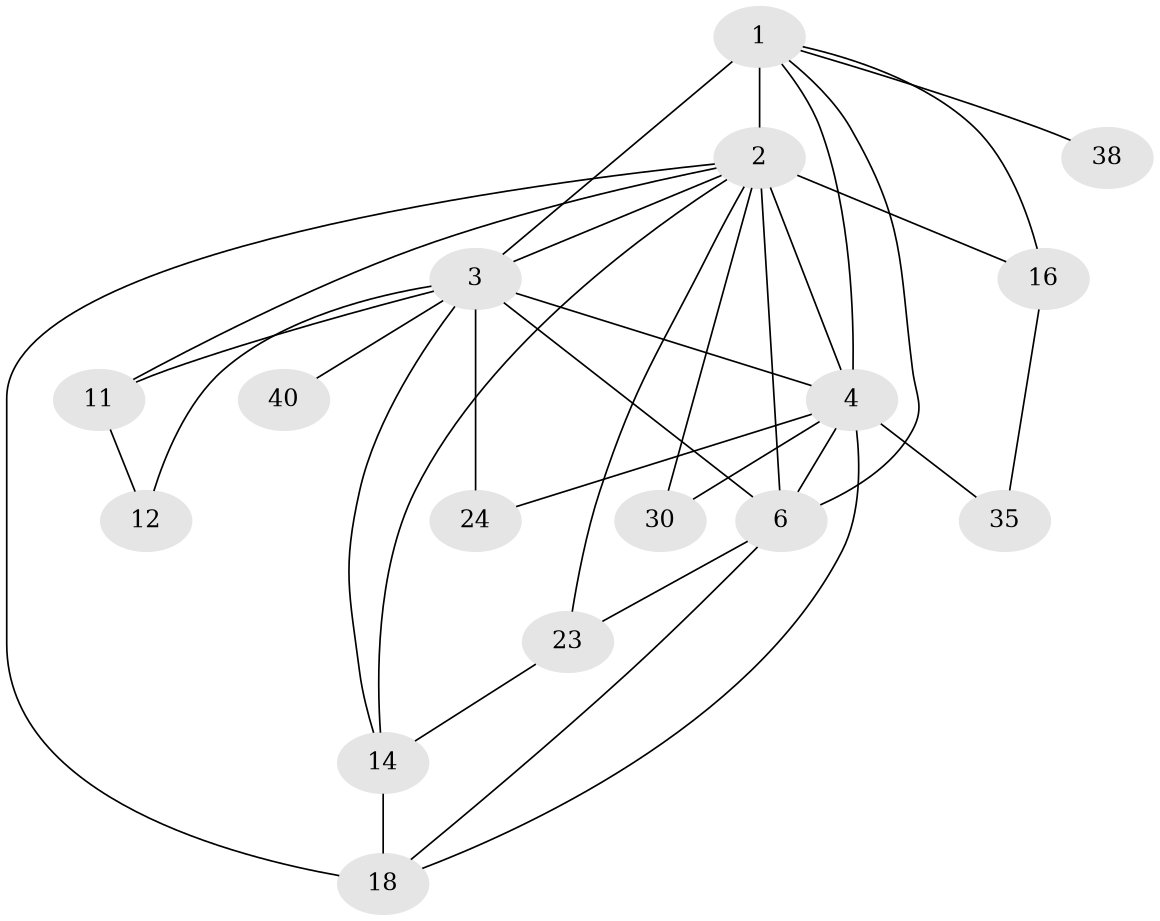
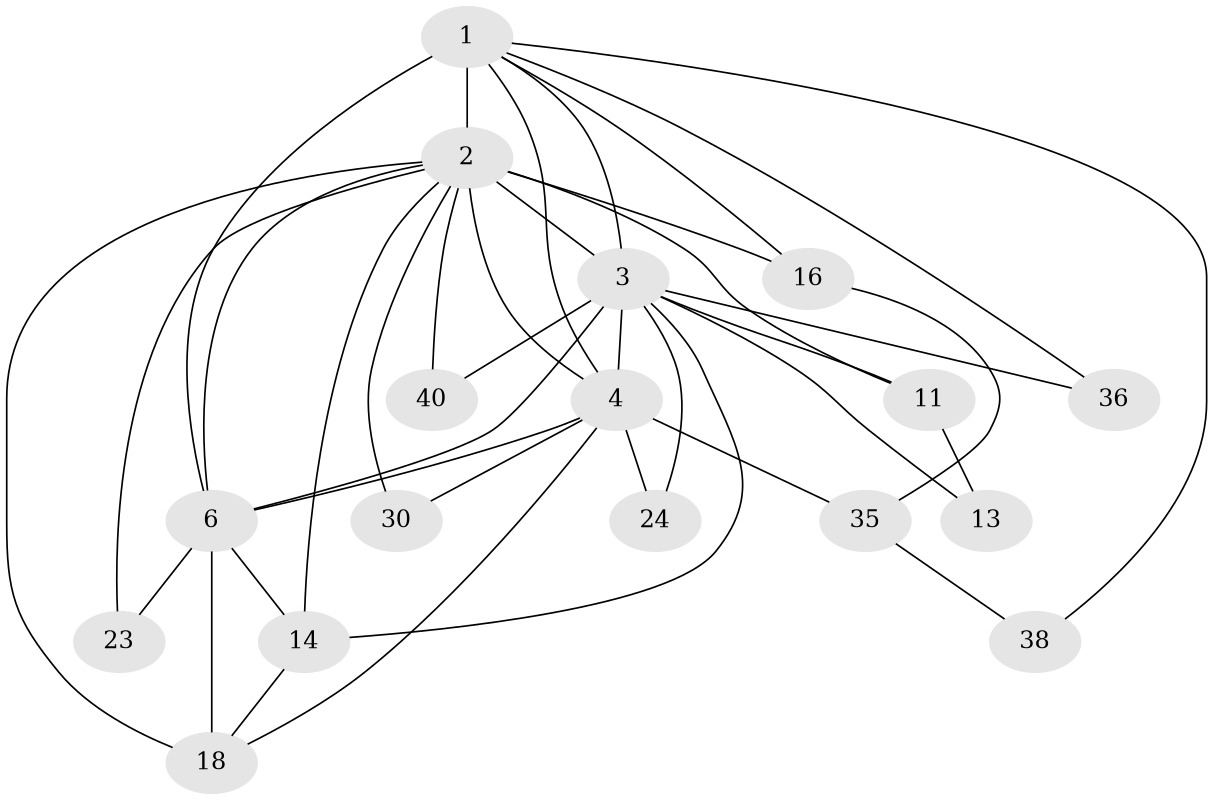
none -> (439, 278)
none -> (1114, 400)
(146, 521) -> (986, 521)
none -> (950, 581)
(475, 703) -> (258, 581)
